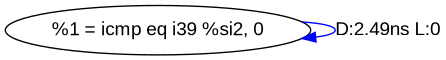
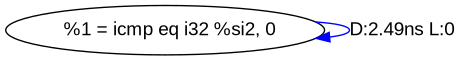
(158, 30) -> (165, 30)
